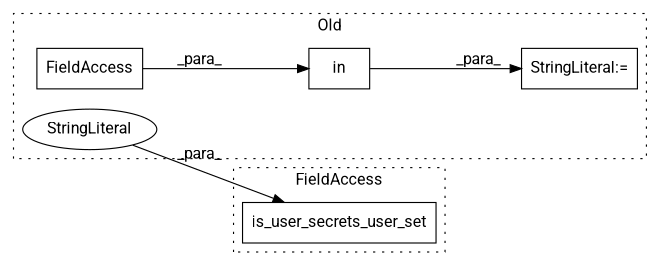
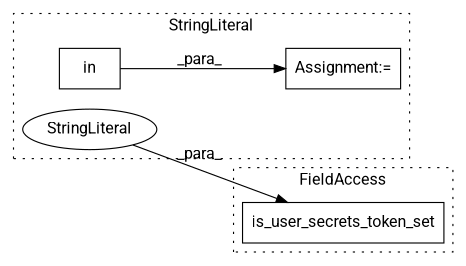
(330, 26) -> (212, 26)
(90, 69) -> none
(579, 69) -> (343, 69)
(339, 223) -> (343, 223)
